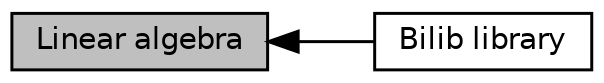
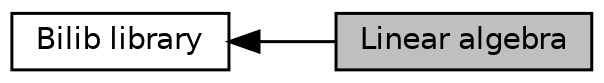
(336, 42) -> (297, 42)
